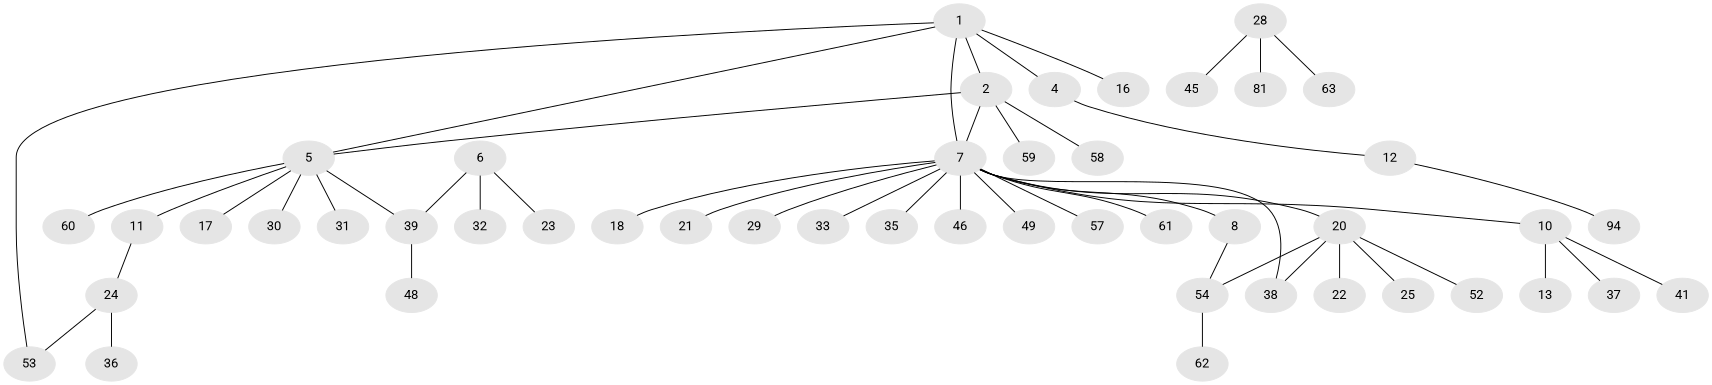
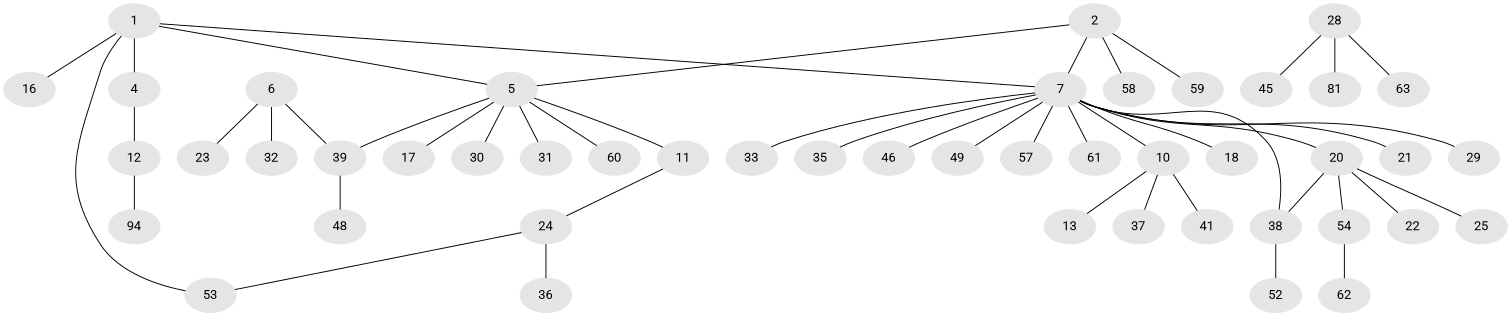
(973, 55) -> none
(1235, 227) -> none
(1408, 261) -> (1276, 261)
